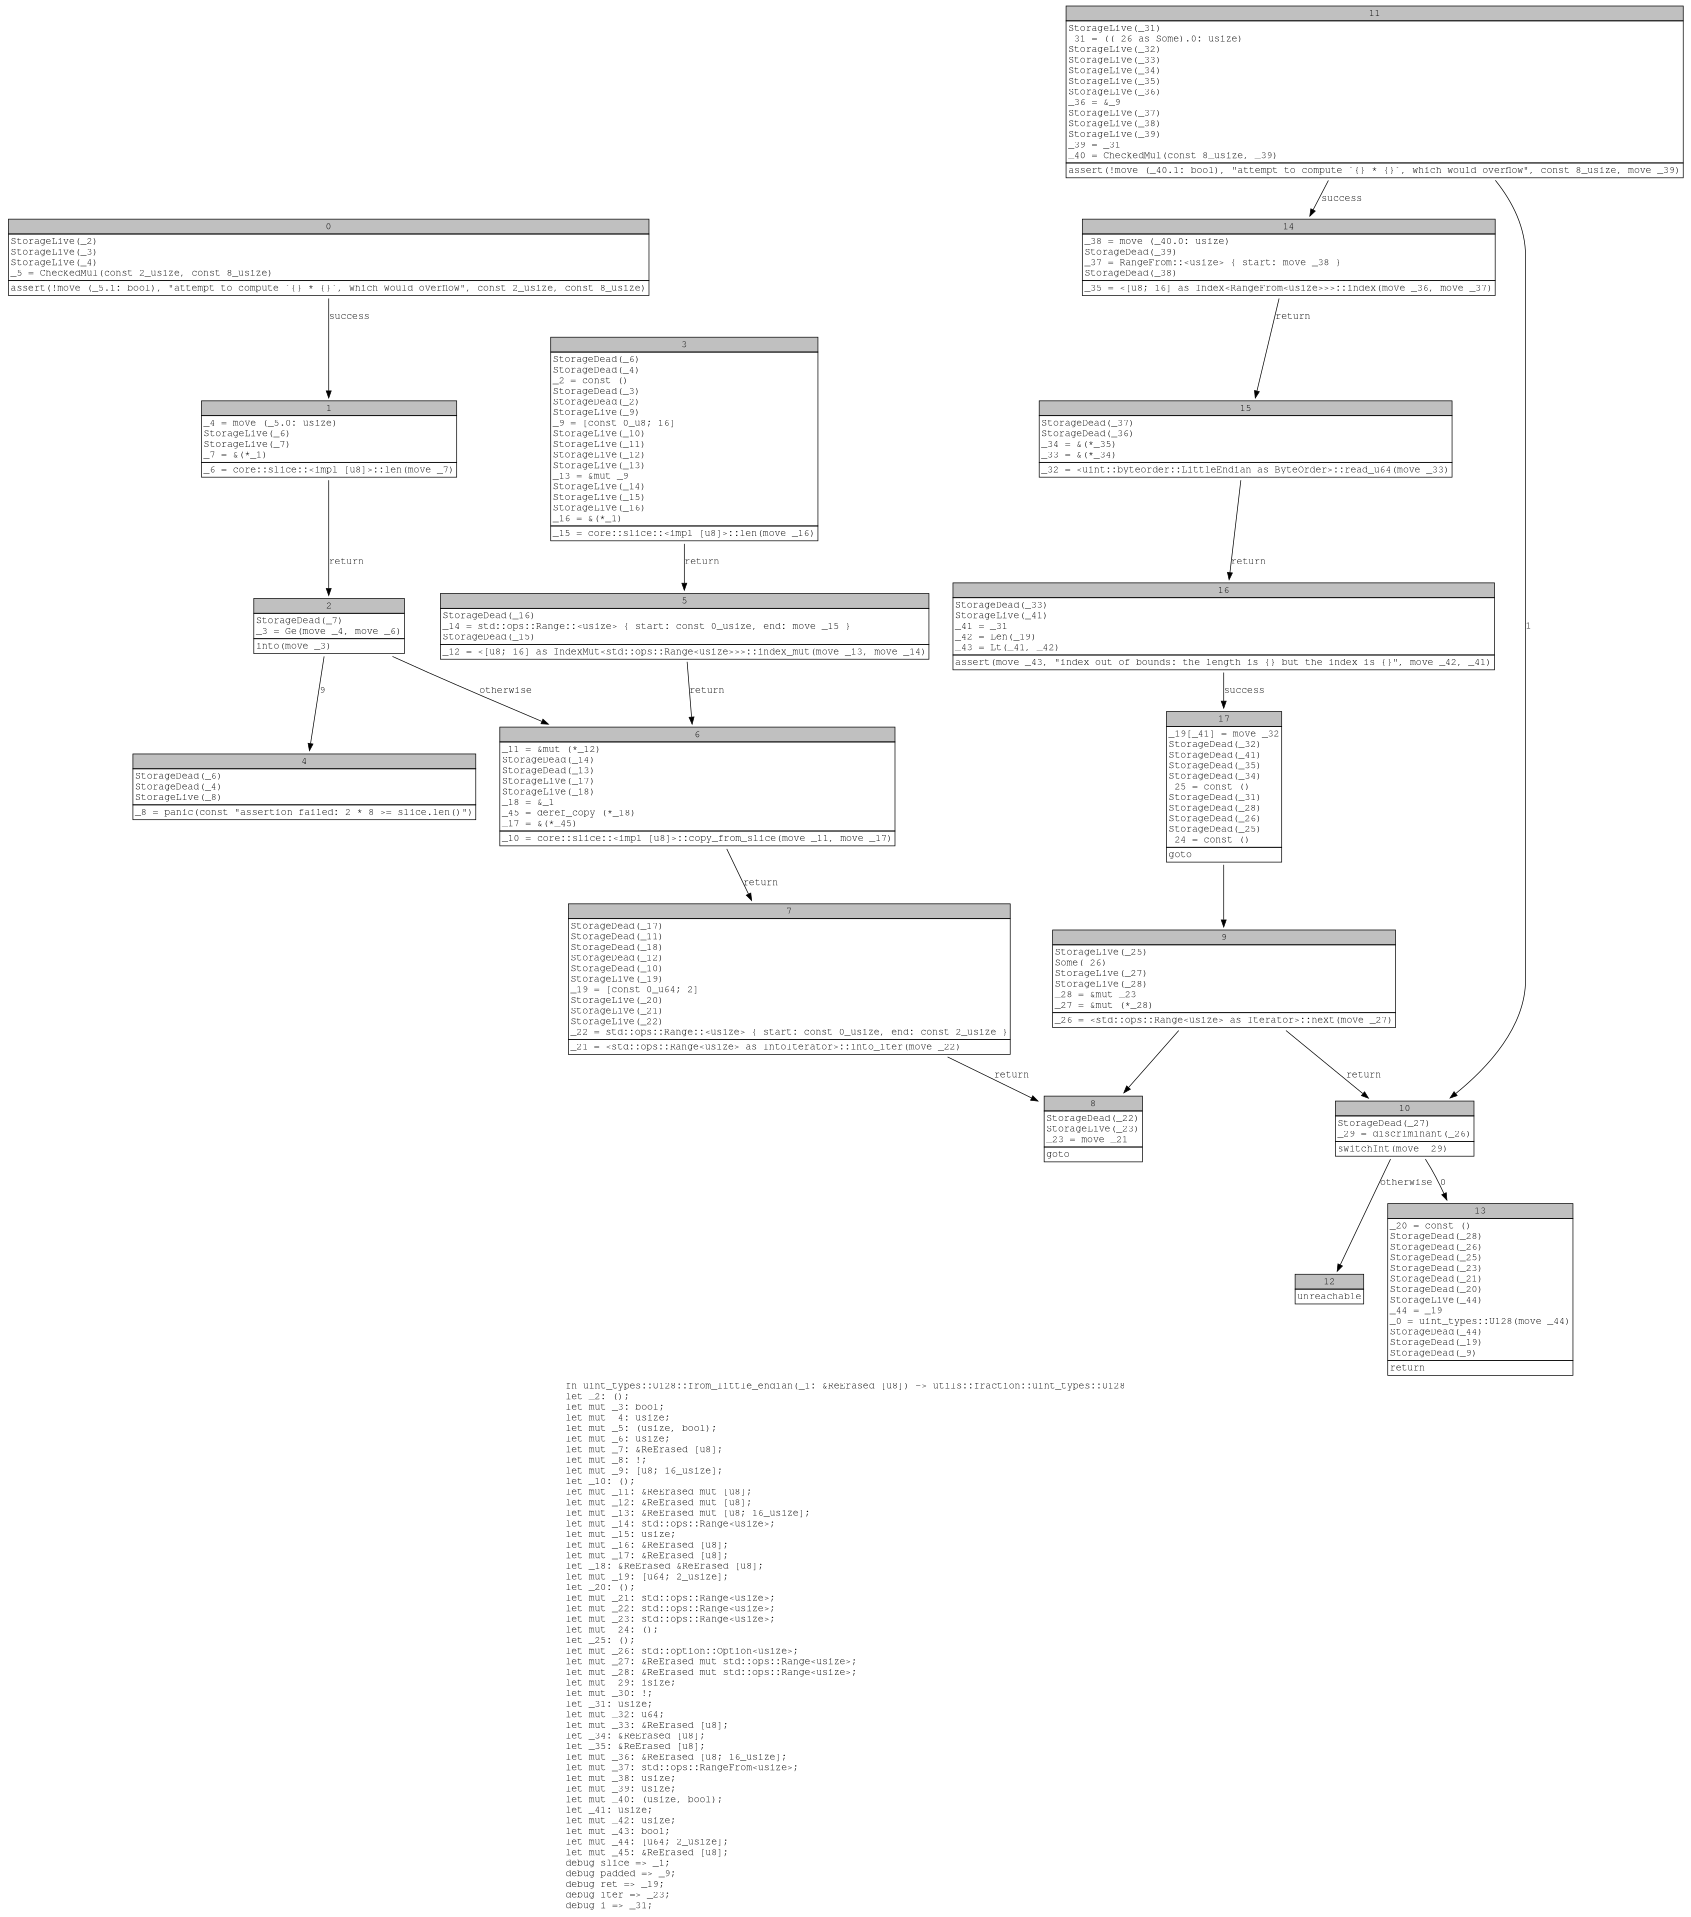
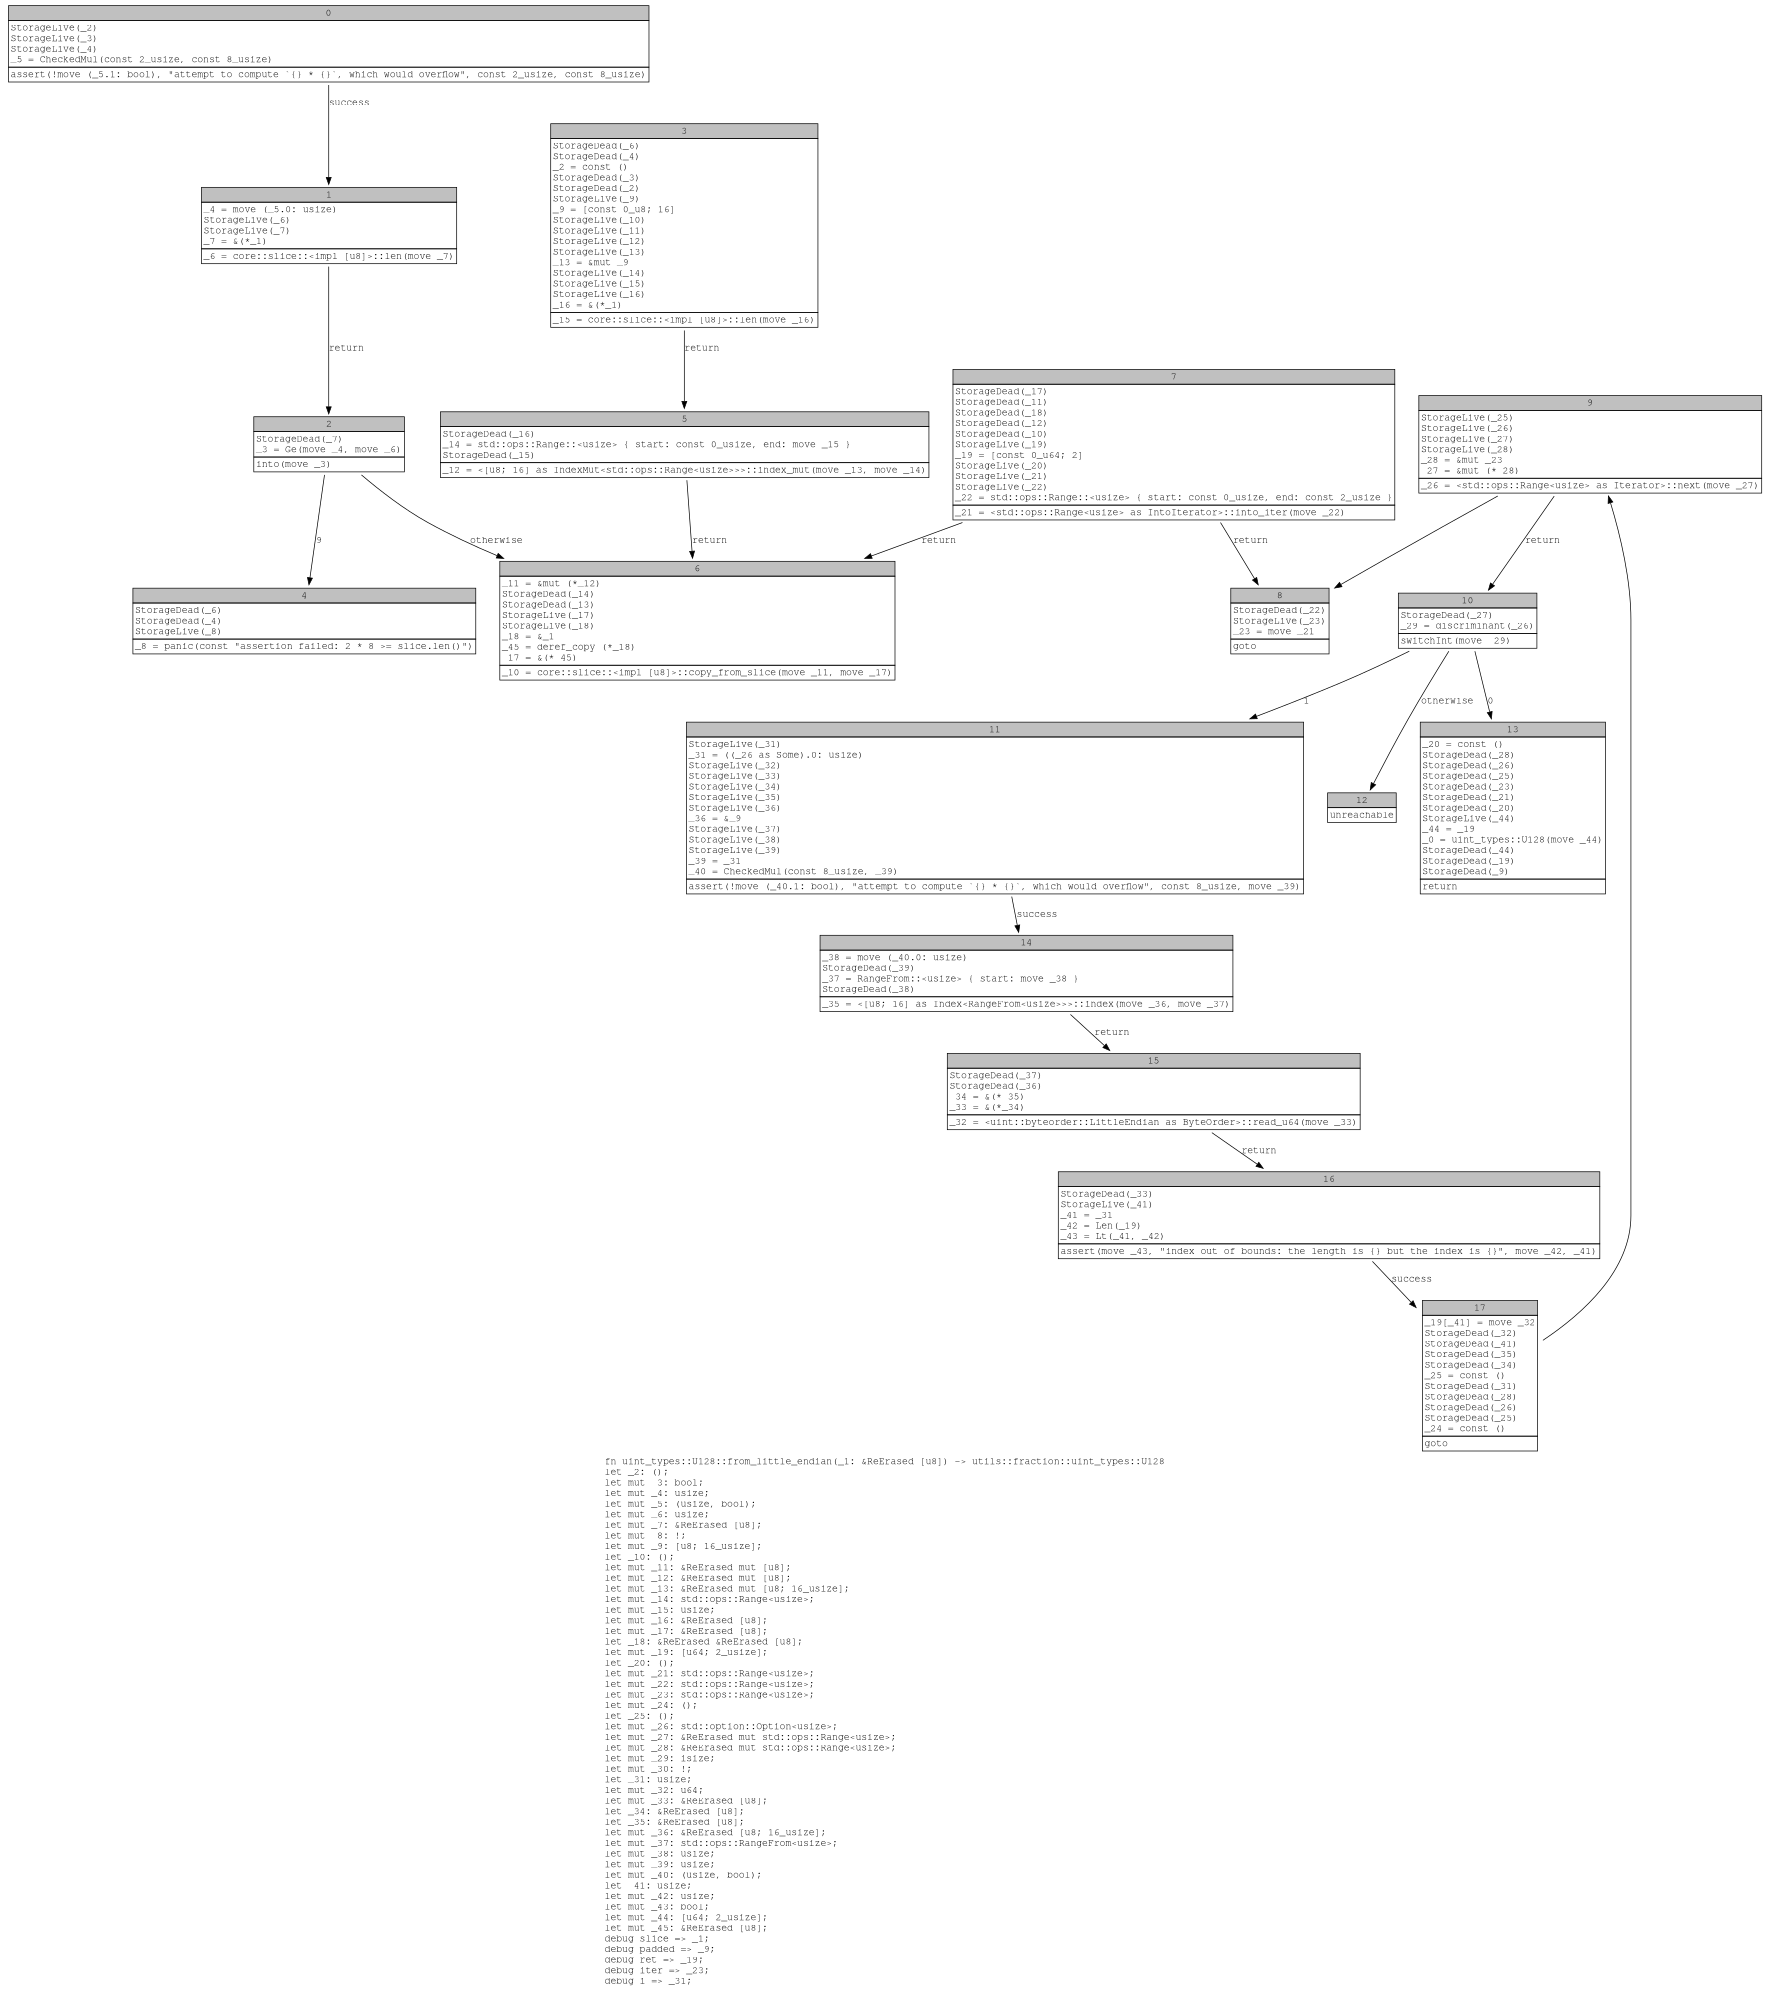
(1526, 645) -> (1334, 686)
(738, 871) -> (917, 539)
(1081, 963) -> (1468, 428)
